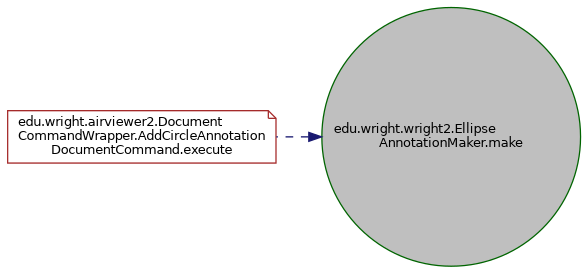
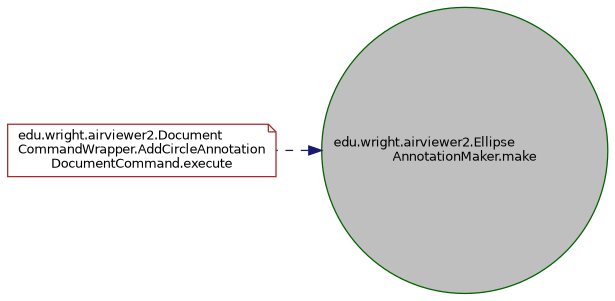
(451, 137) -> (465, 150)
